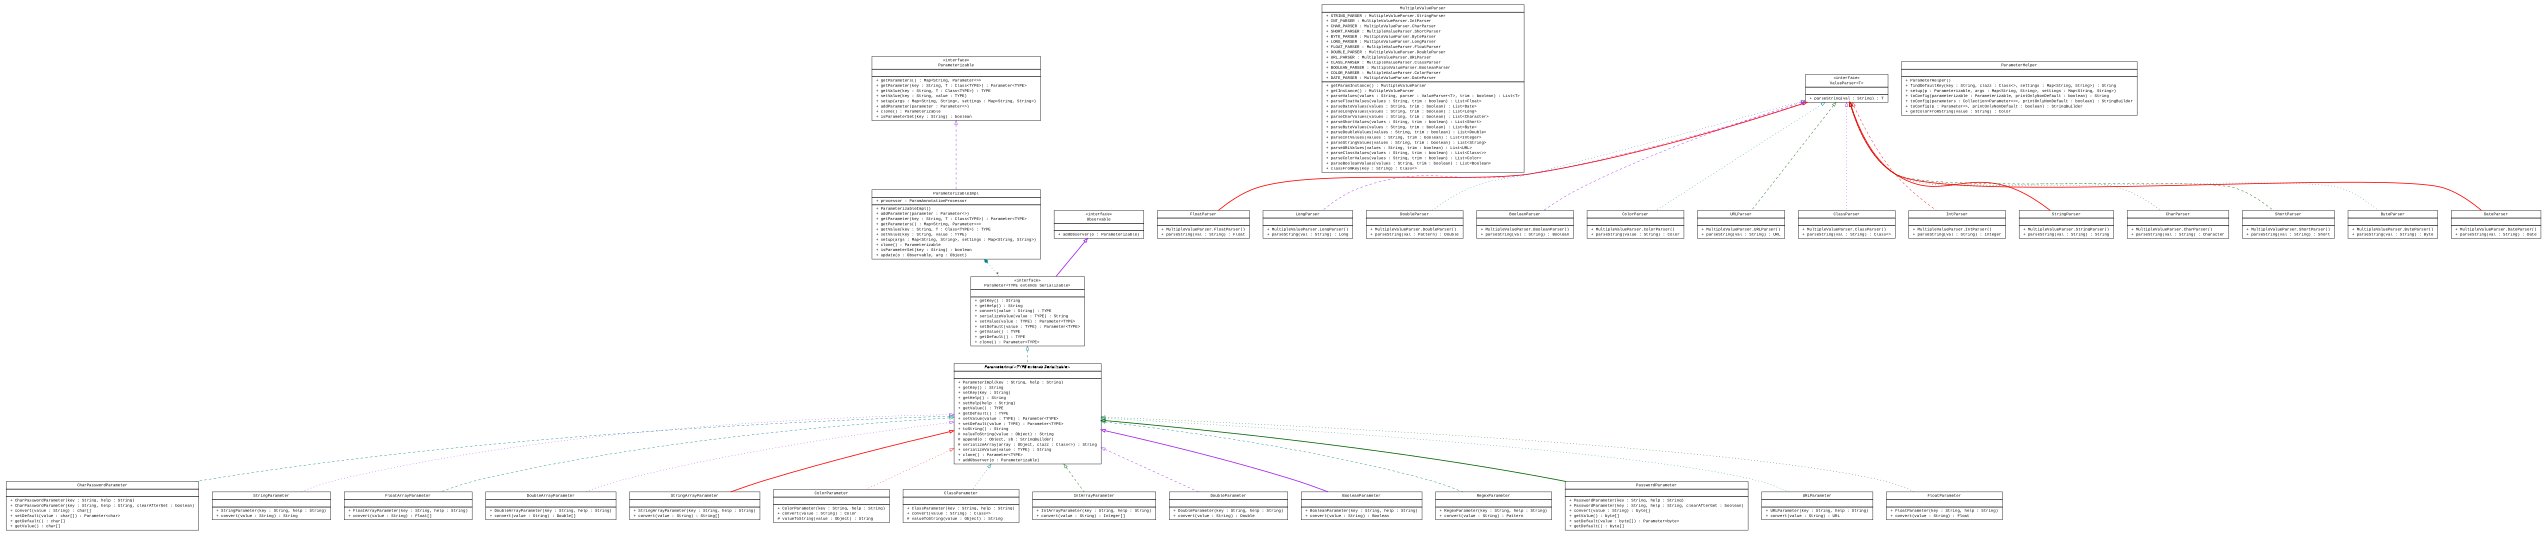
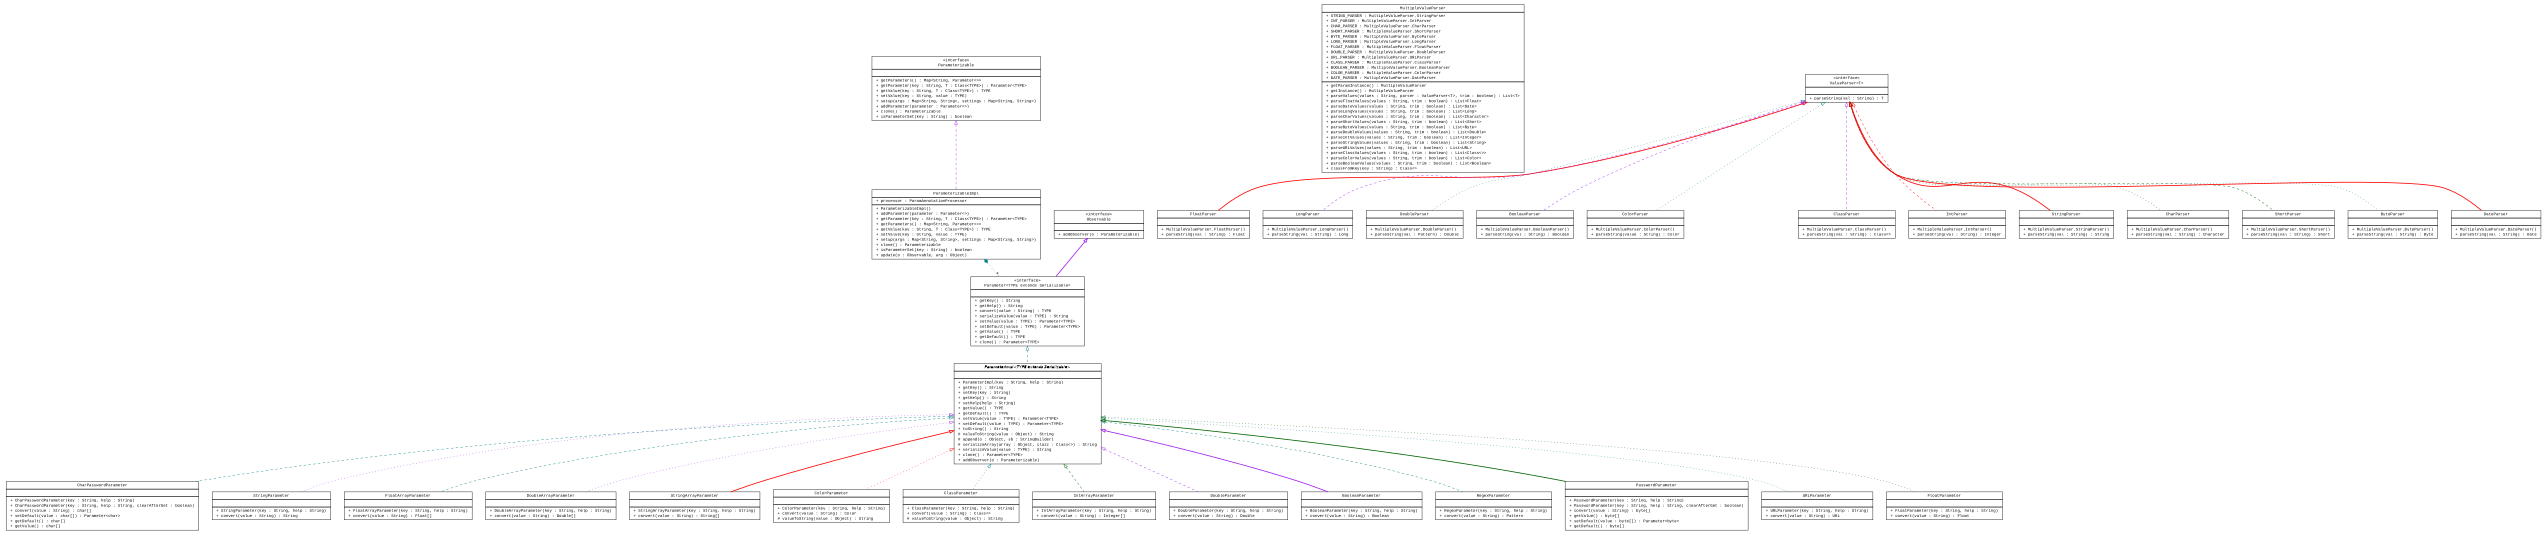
(2019, 88) -> none
(1847, 158) -> (1847, 158)
(1741, 224) -> none
